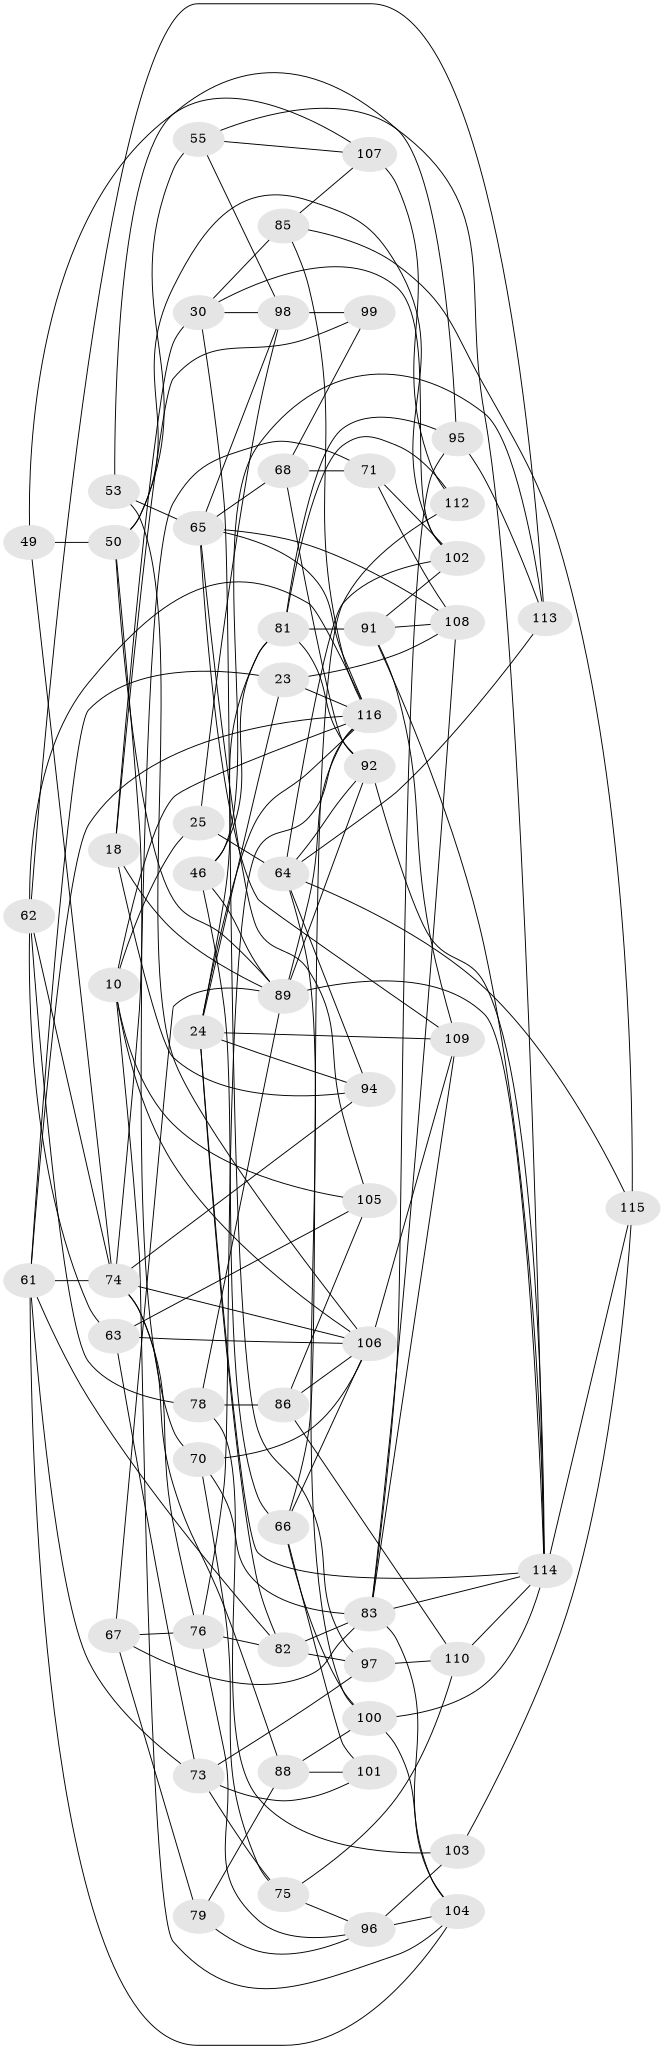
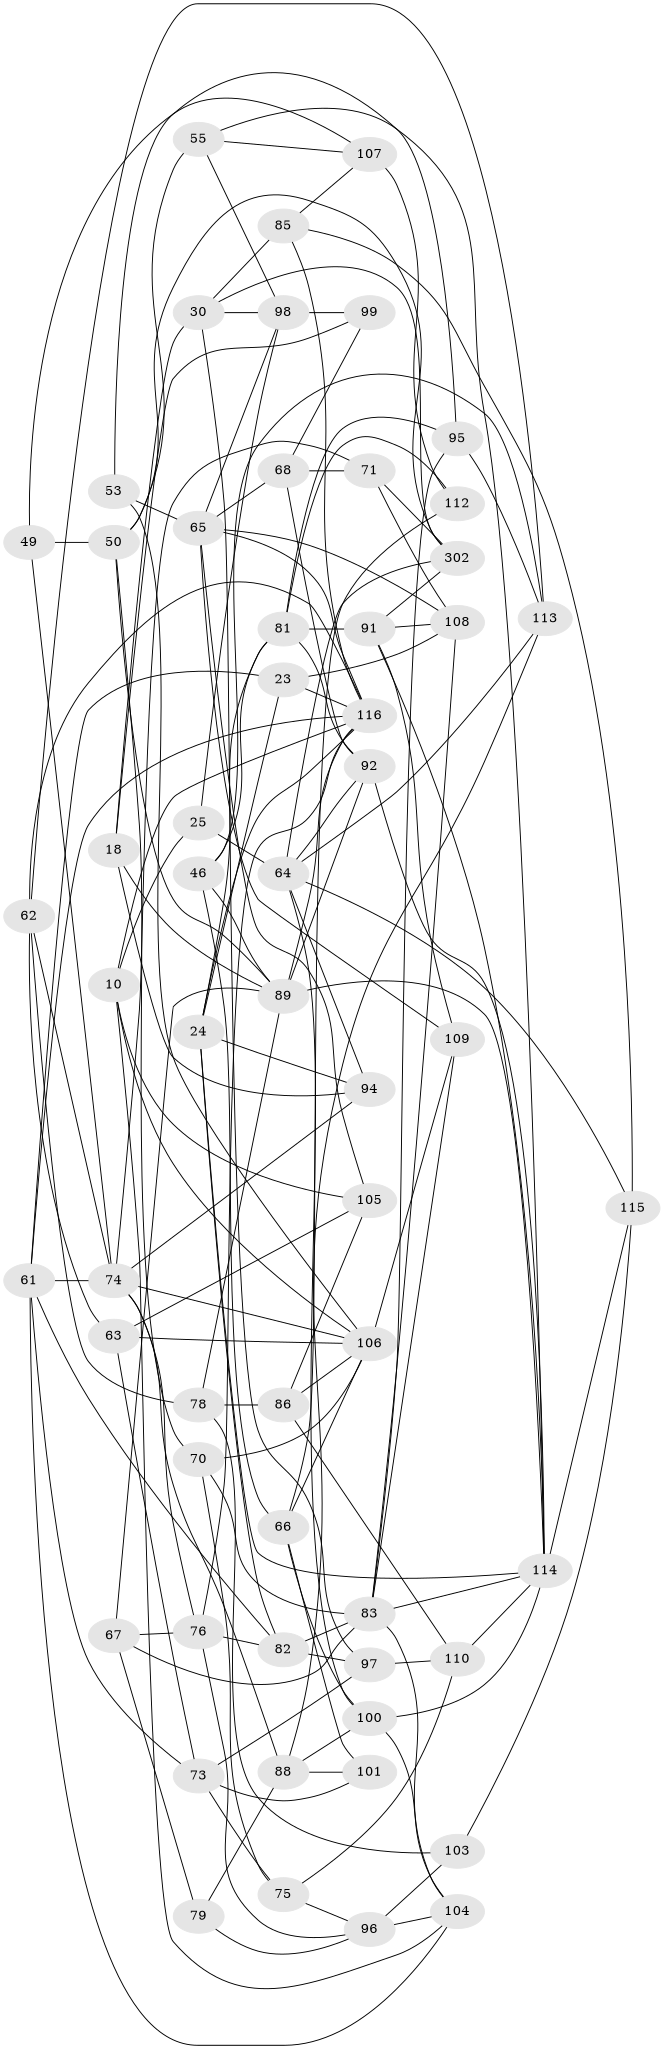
(457, 558) -> (457, 558)
(322, 1036) -> none
none -> (322, 1174)
